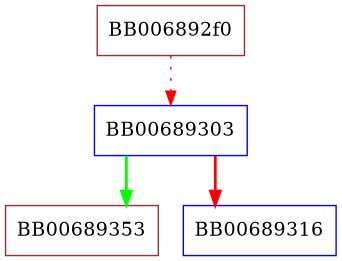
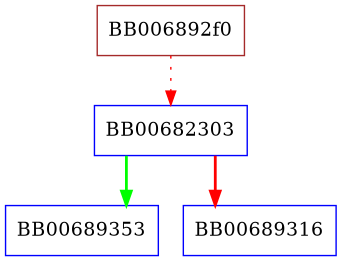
(171, 131) -> (171, 131)
(82, 231) -> (82, 231)
